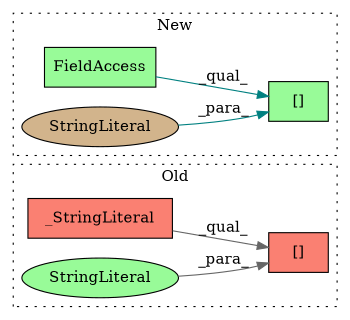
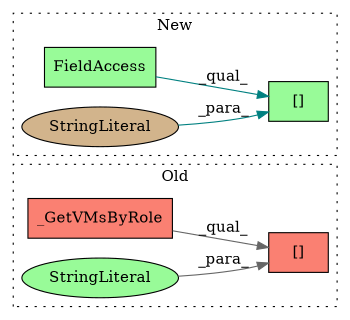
(100, 218) -> (100, 218)
